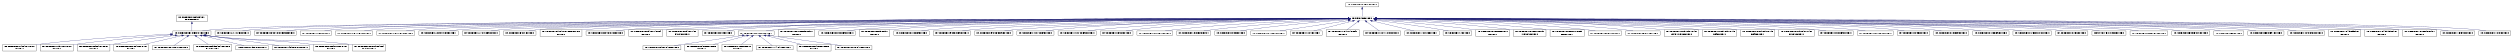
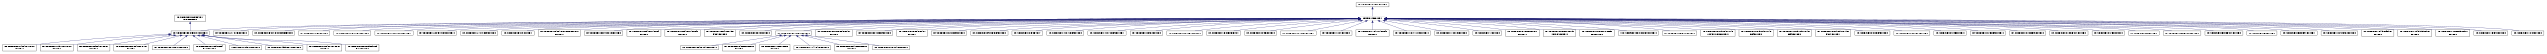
none -> (683, 33)
(994, 33) -> (1027, 33)
(1605, 33) -> (1638, 33)
(2109, 33) -> (2144, 33)
(213, 48) -> (209, 48)
